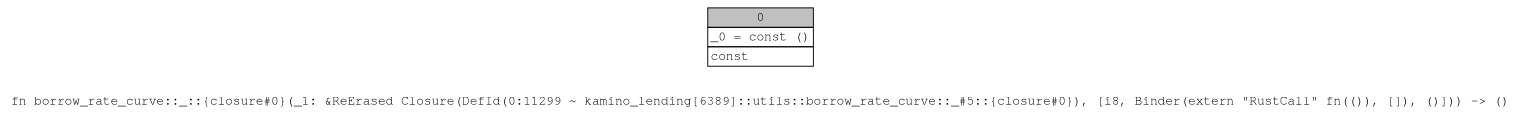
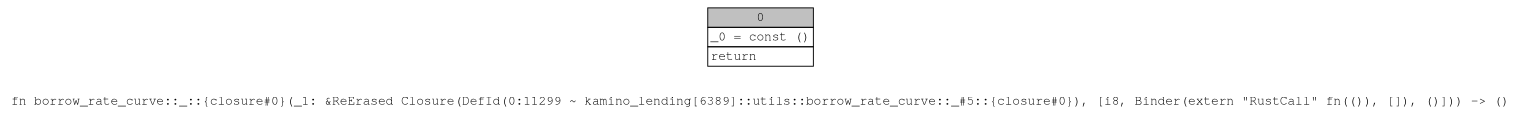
(730, 56) -> (734, 56)
